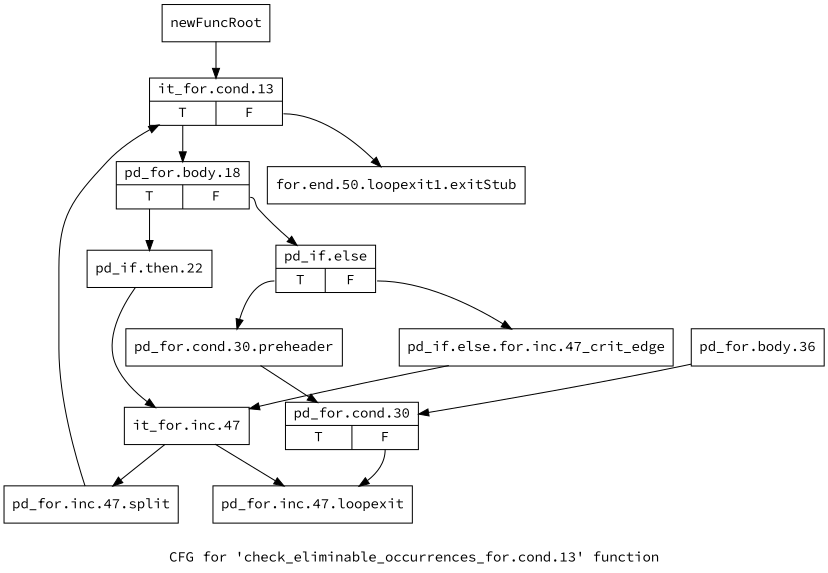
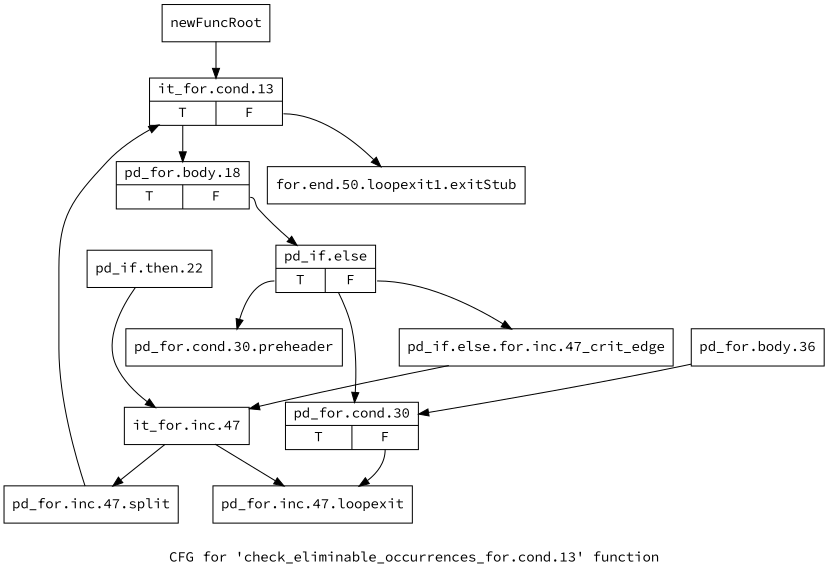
(150, 225) -> none
(285, 381) -> (354, 341)
